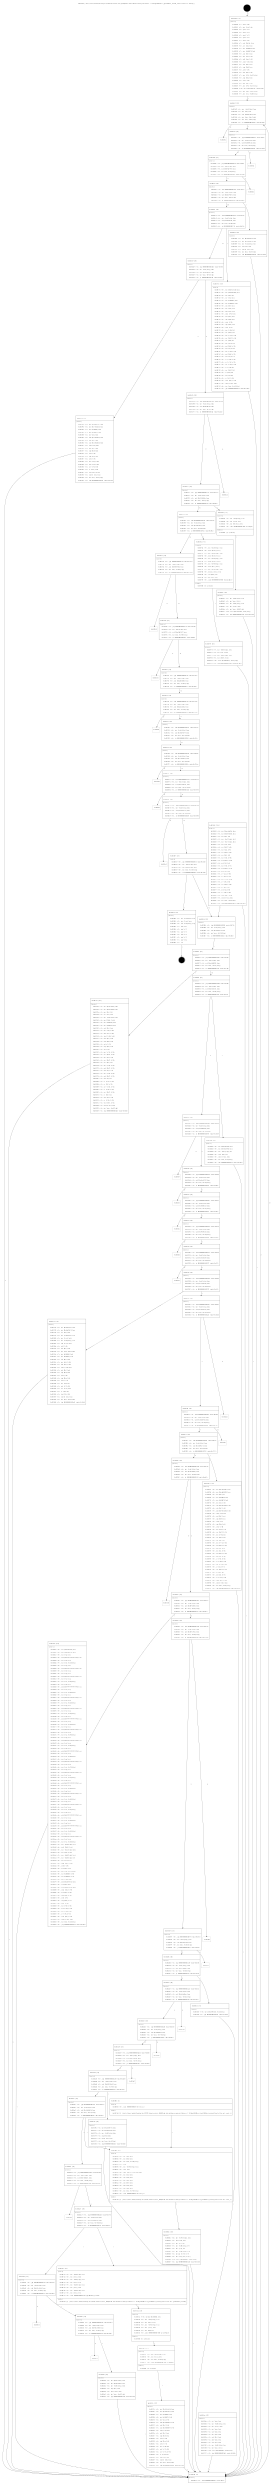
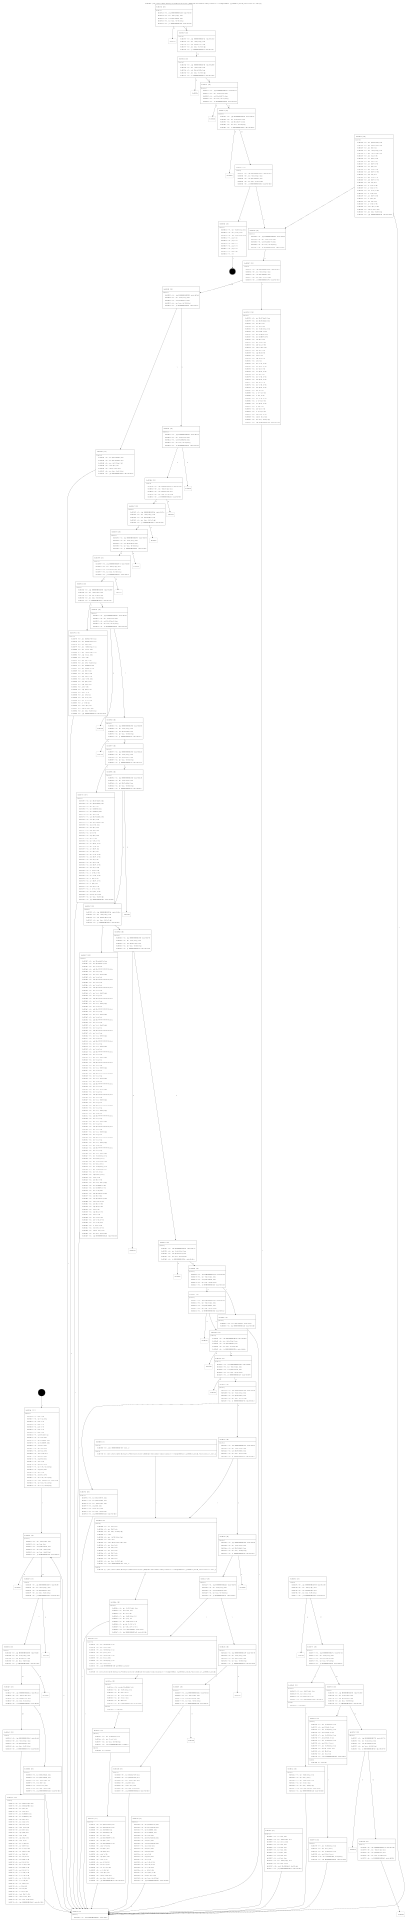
(205, 269) -> none
(179, 678) -> none
